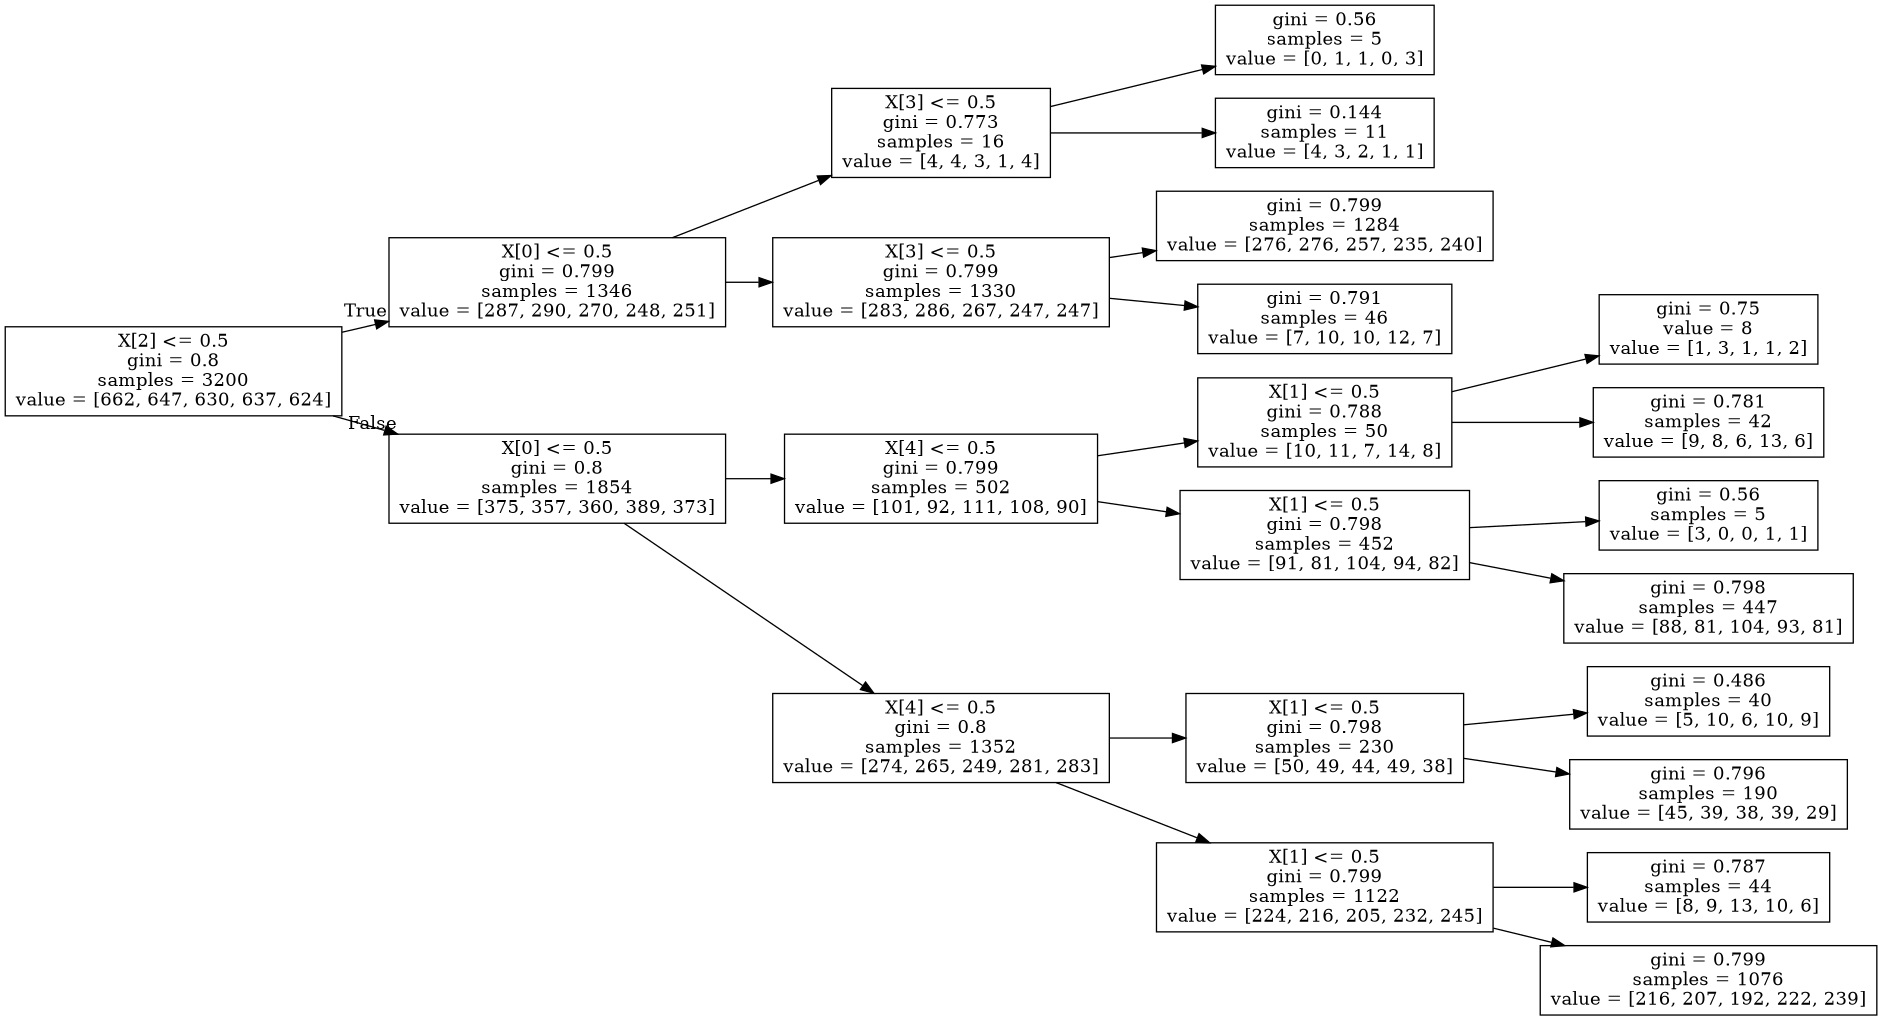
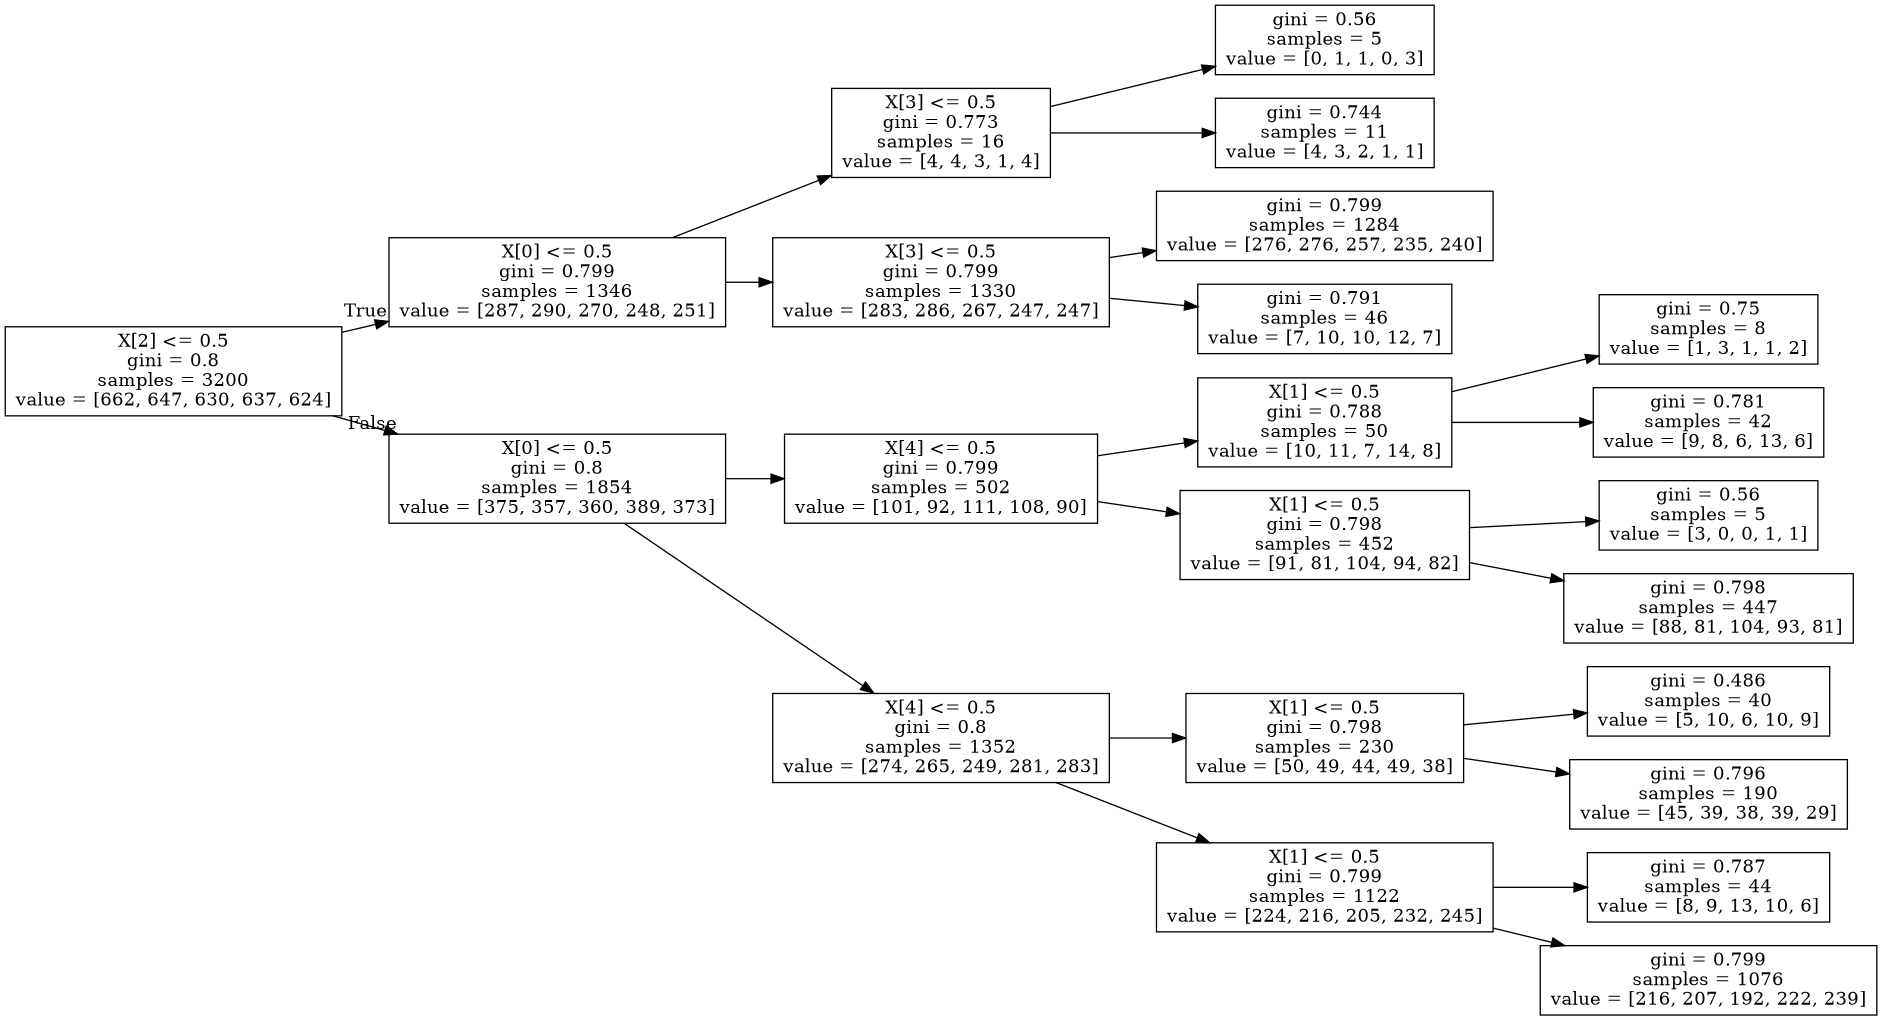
(1325, 133) -> (1325, 133)
(1709, 329) -> (1709, 329)
